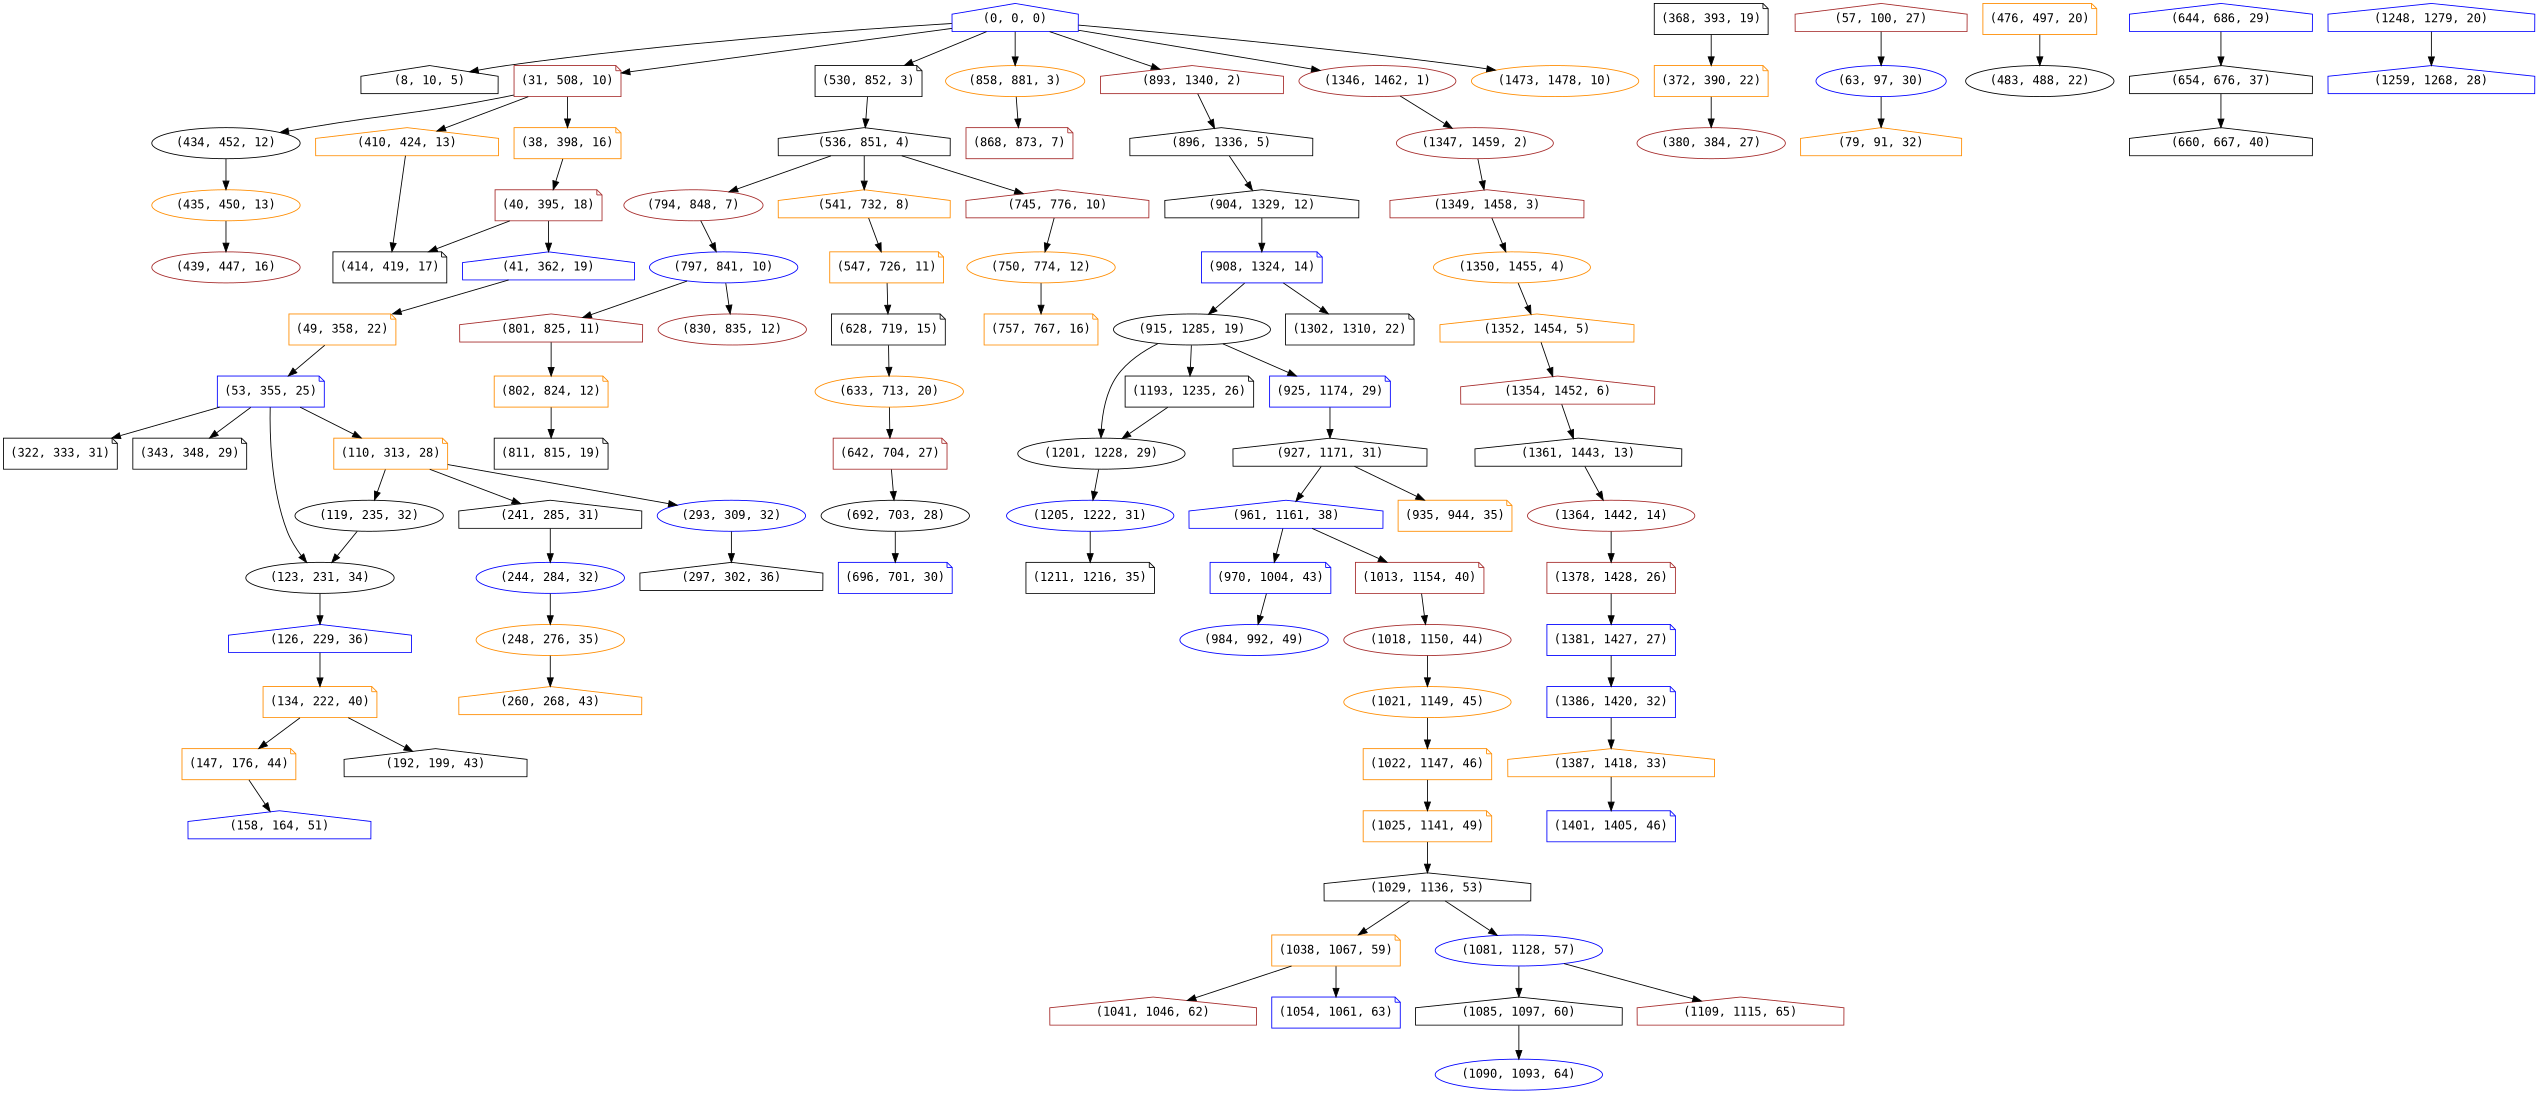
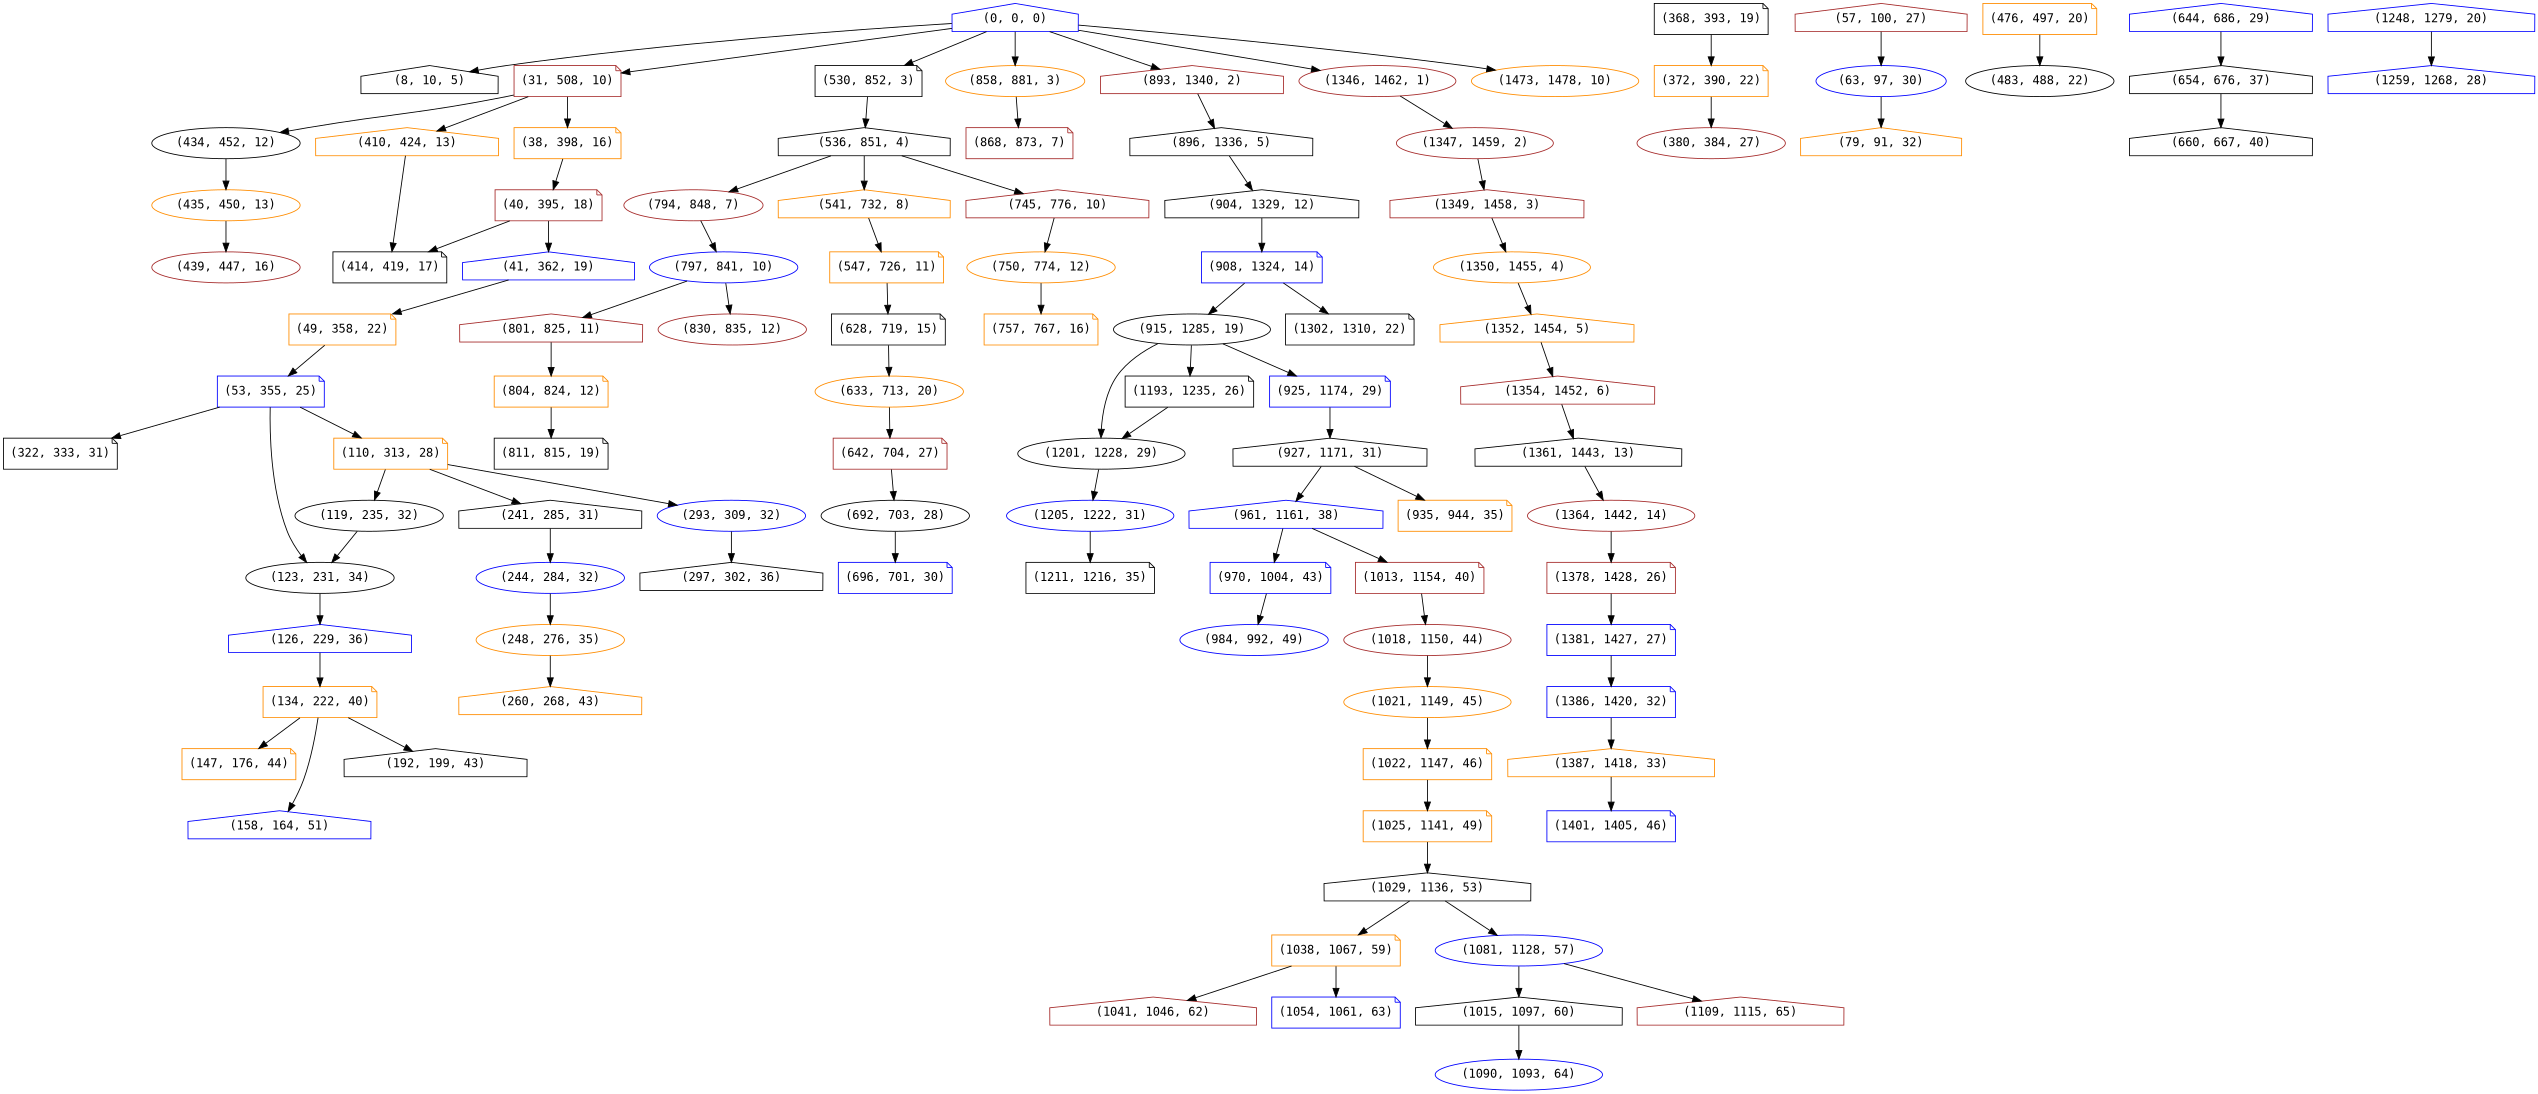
(551, 392) -> (551, 392)
(190, 454) -> none
(257, 792) -> (309, 762)
(1519, 1013) -> (1519, 1013)
